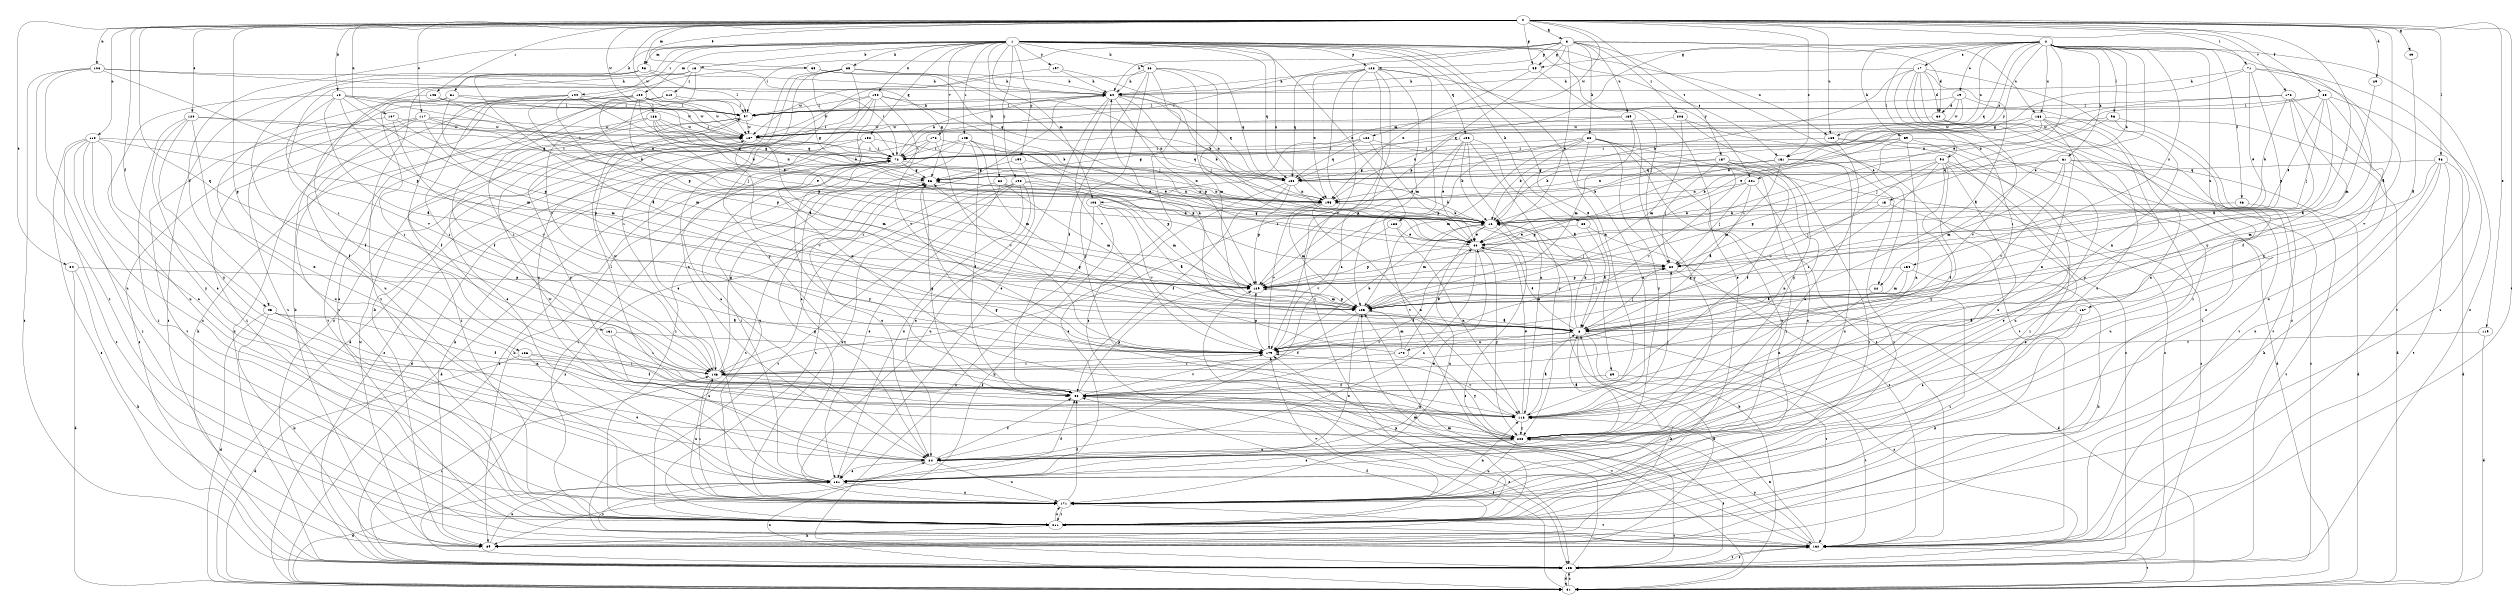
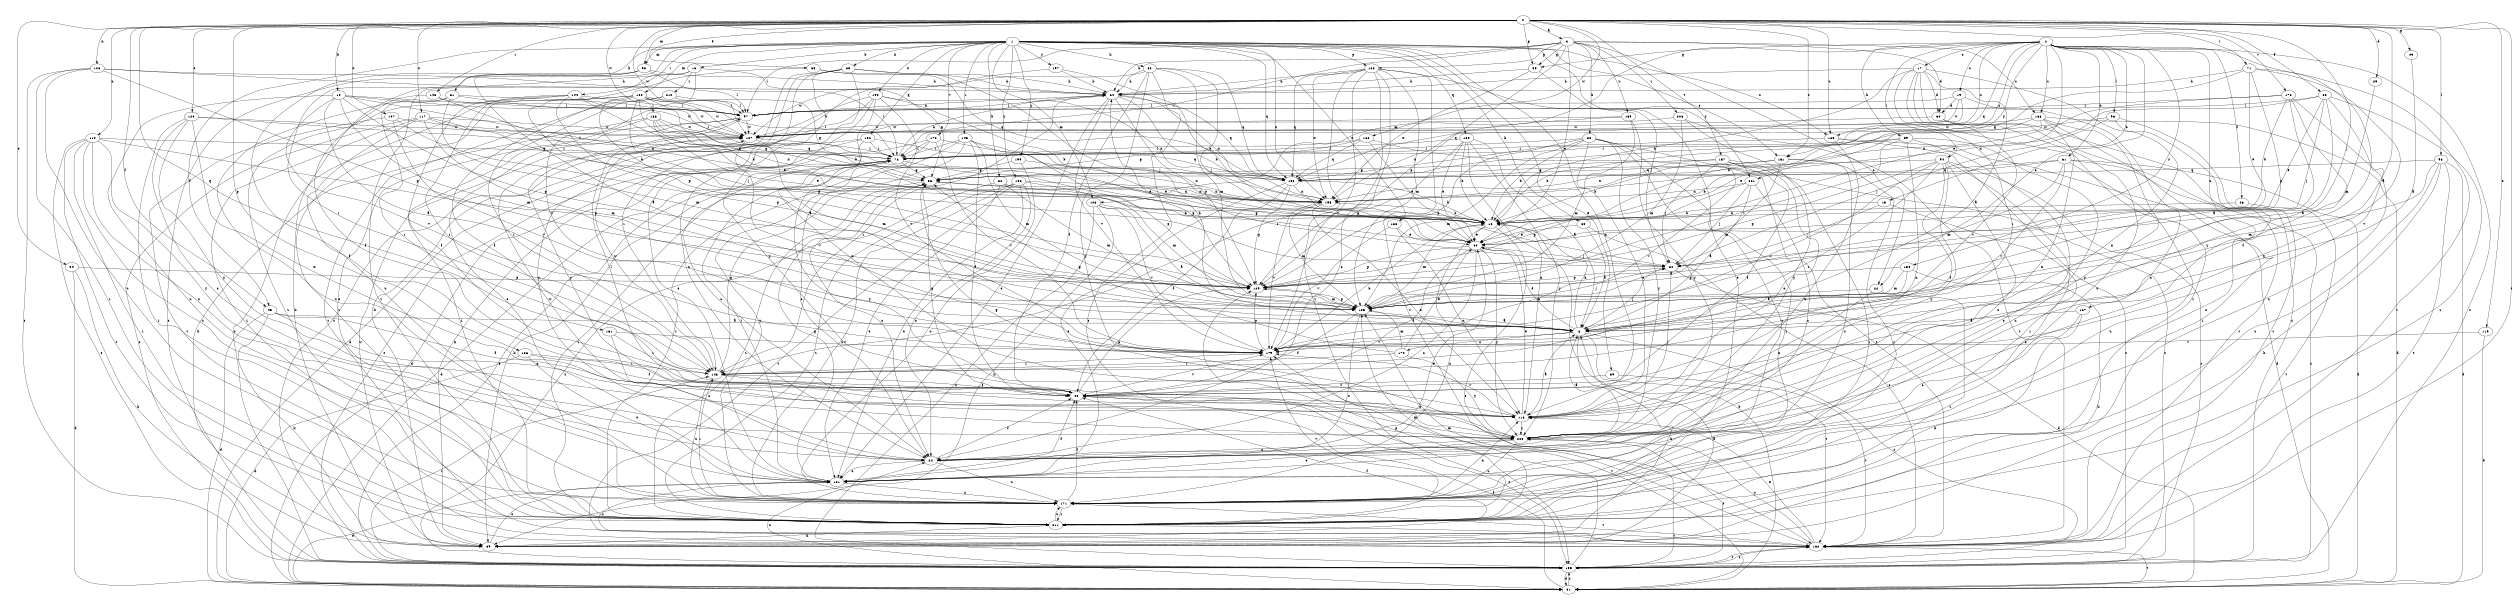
(812, 106) -> (717, 103)
